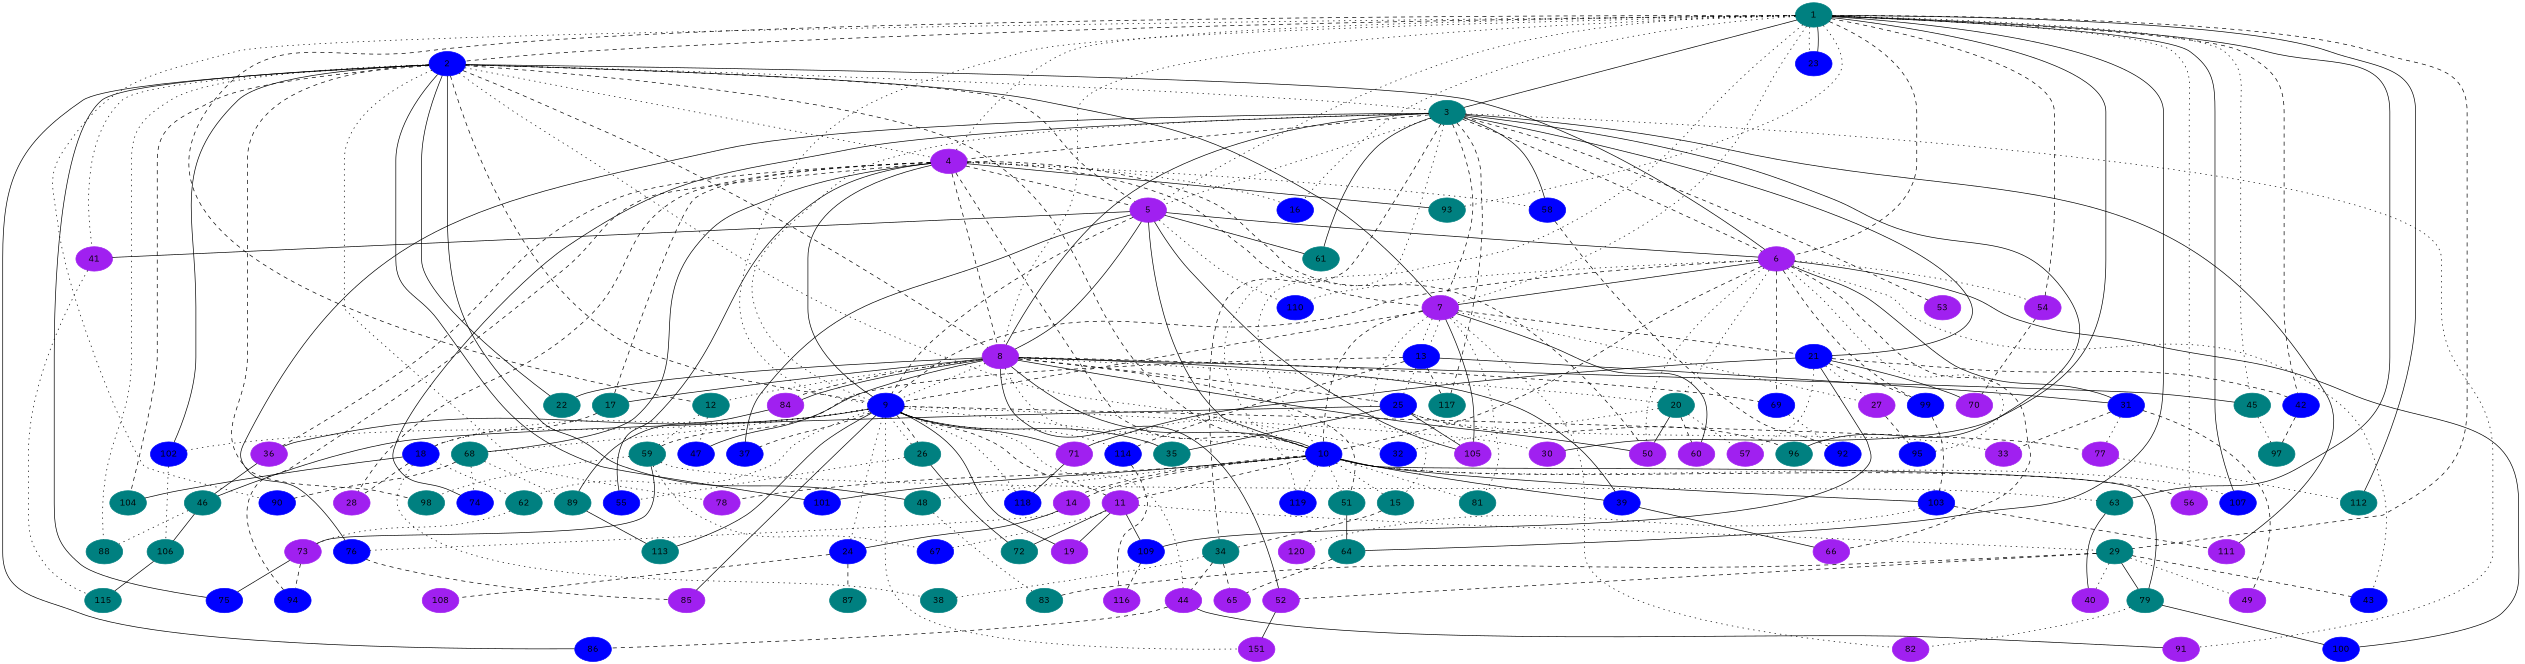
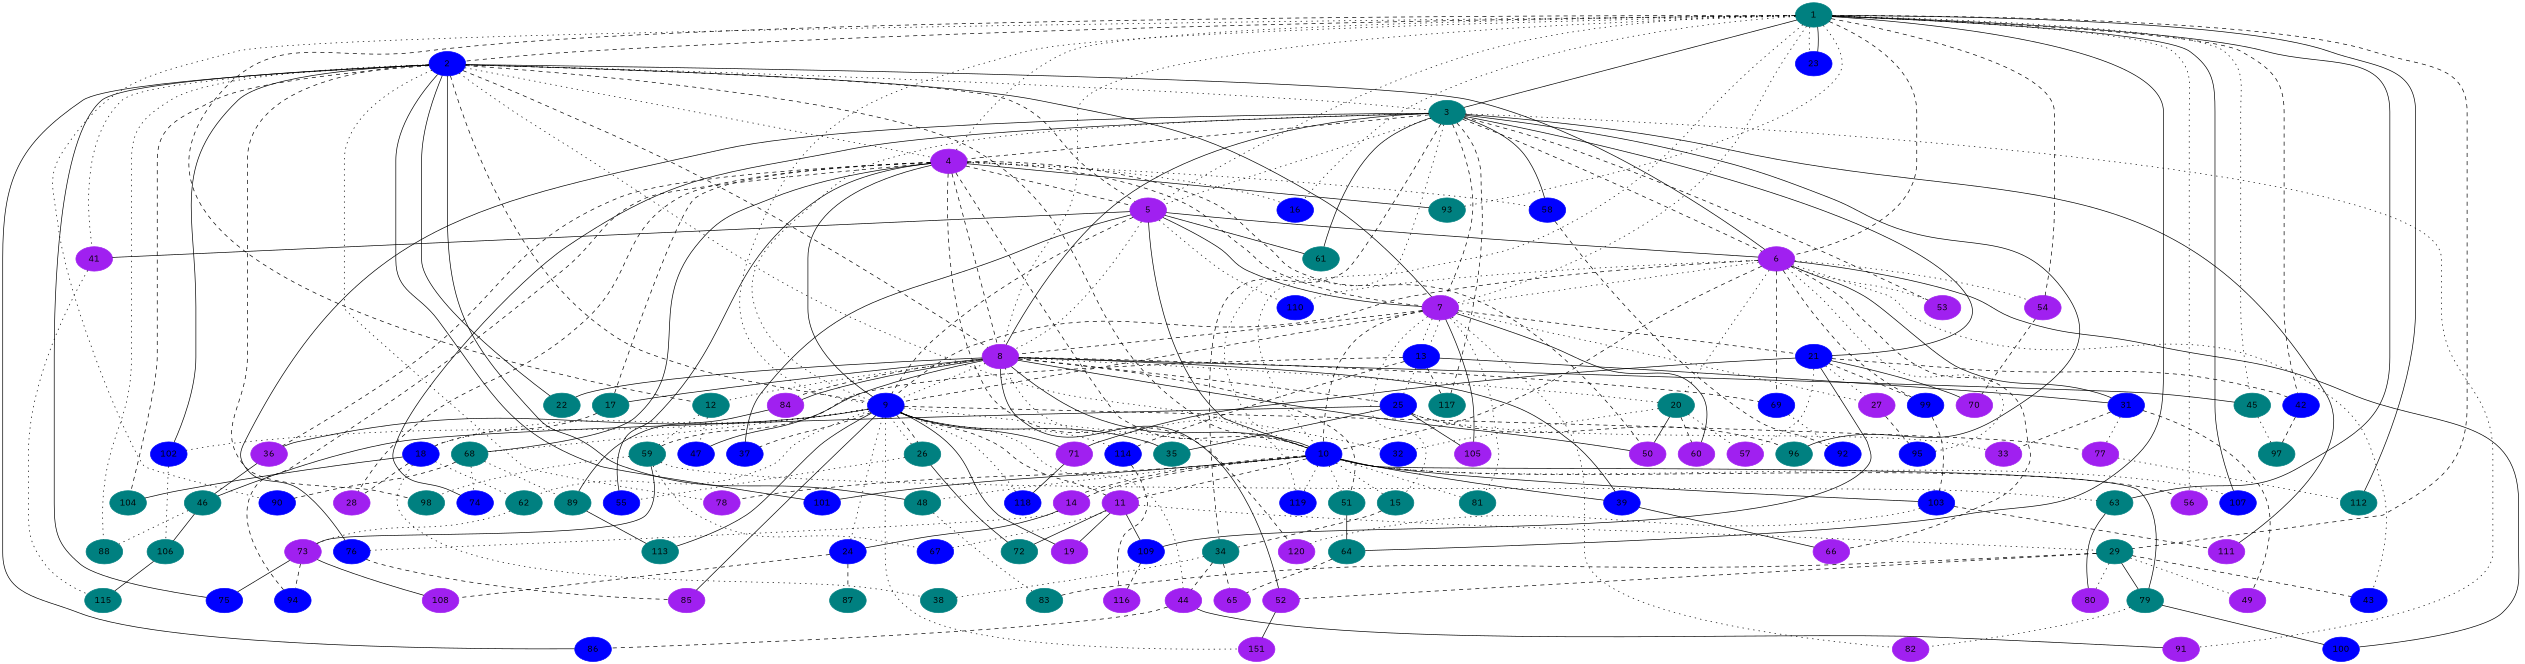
(1616, 282) -> (1616, 282)
(1087, 294) -> (1087, 294)
none -> (1220, 333)
(1680, 346) -> (1870, 285)
(1278, 356) -> (1298, 288)
none -> (993, 399)
(1547, 454) -> none
none -> (370, 579)
(2090, 601) -> (2090, 601)
